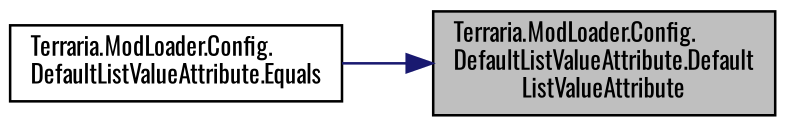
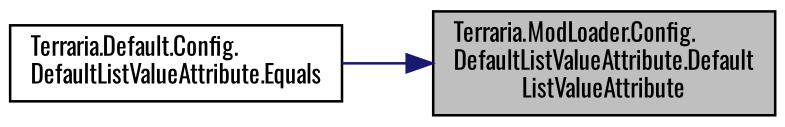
(176, 63) -> (176, 63)
